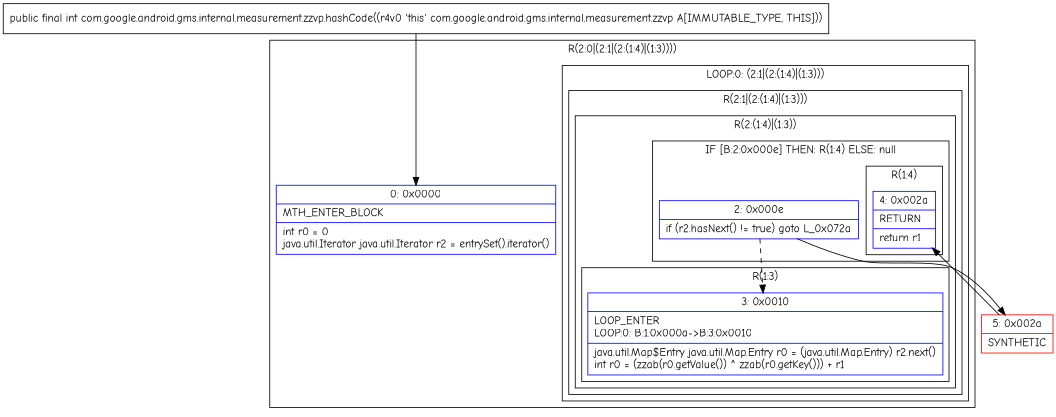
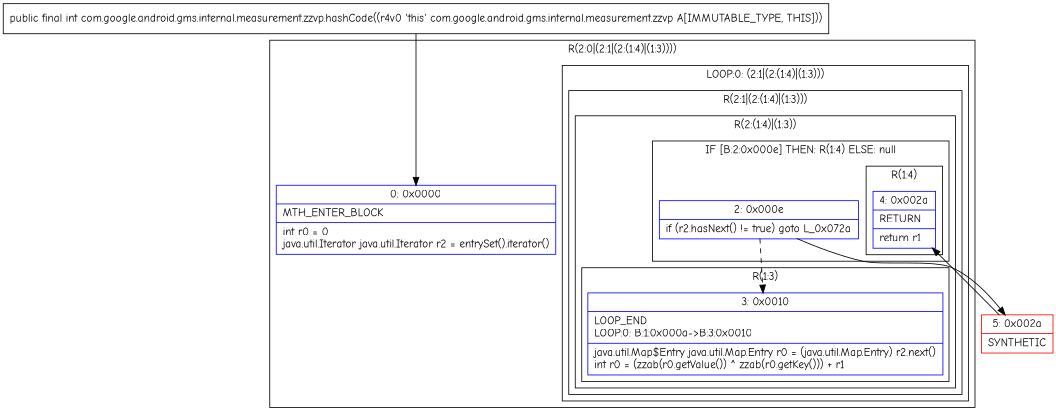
(627, 321) -> (621, 321)
